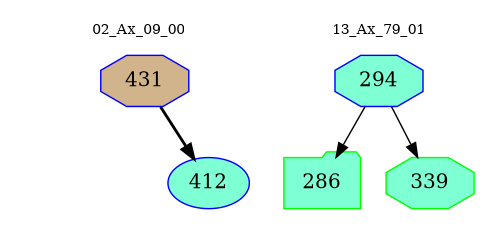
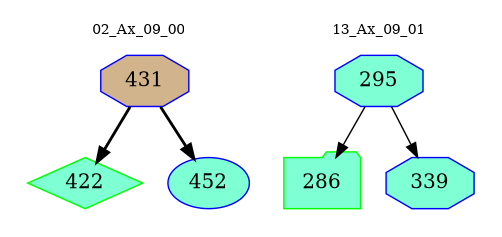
(379, 31) -> (379, 31)
(379, 81) -> (379, 81)
none -> (85, 183)
(209, 183) -> (209, 183)
(430, 183) -> (430, 183)
